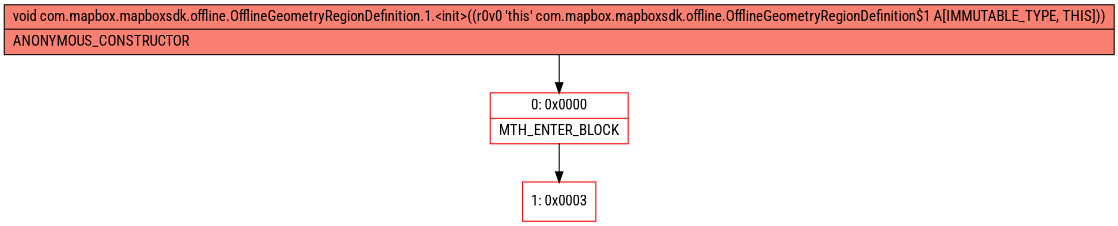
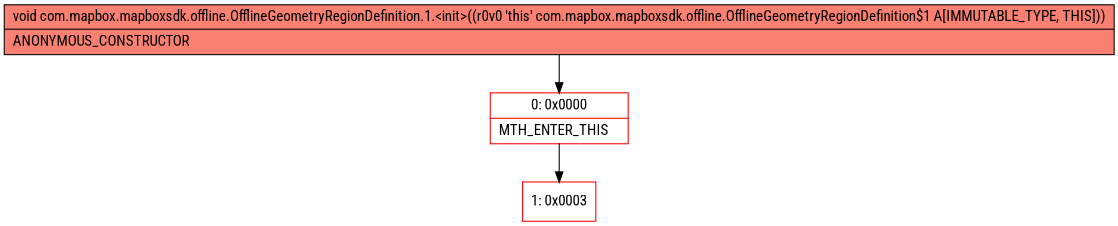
(559, 131) -> (554, 131)
